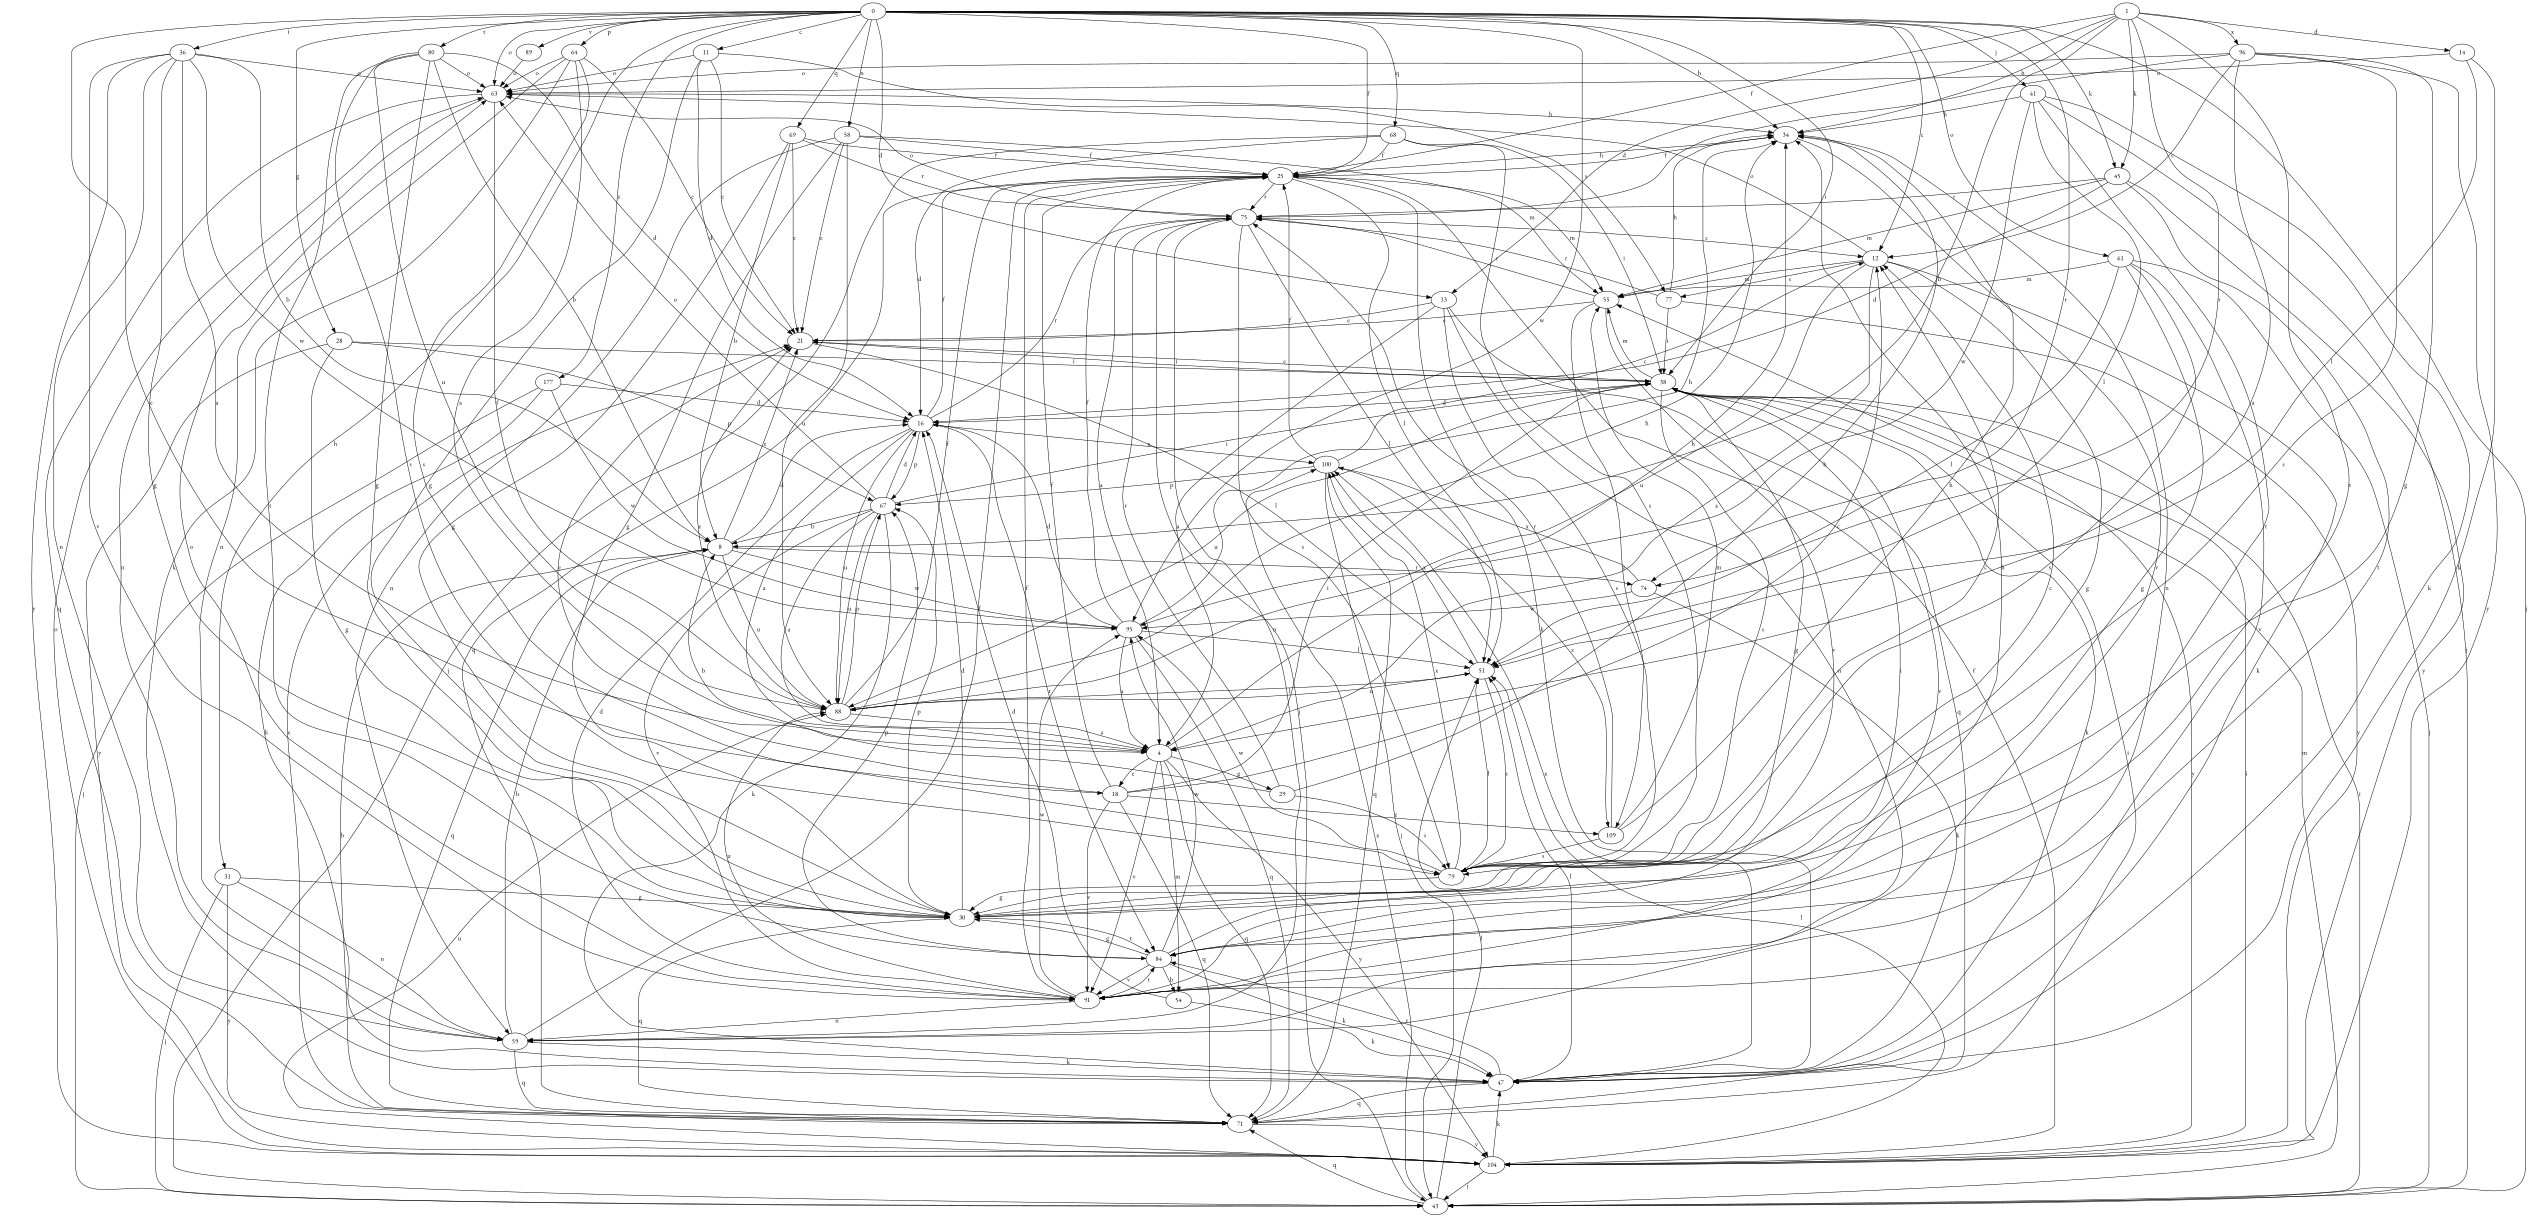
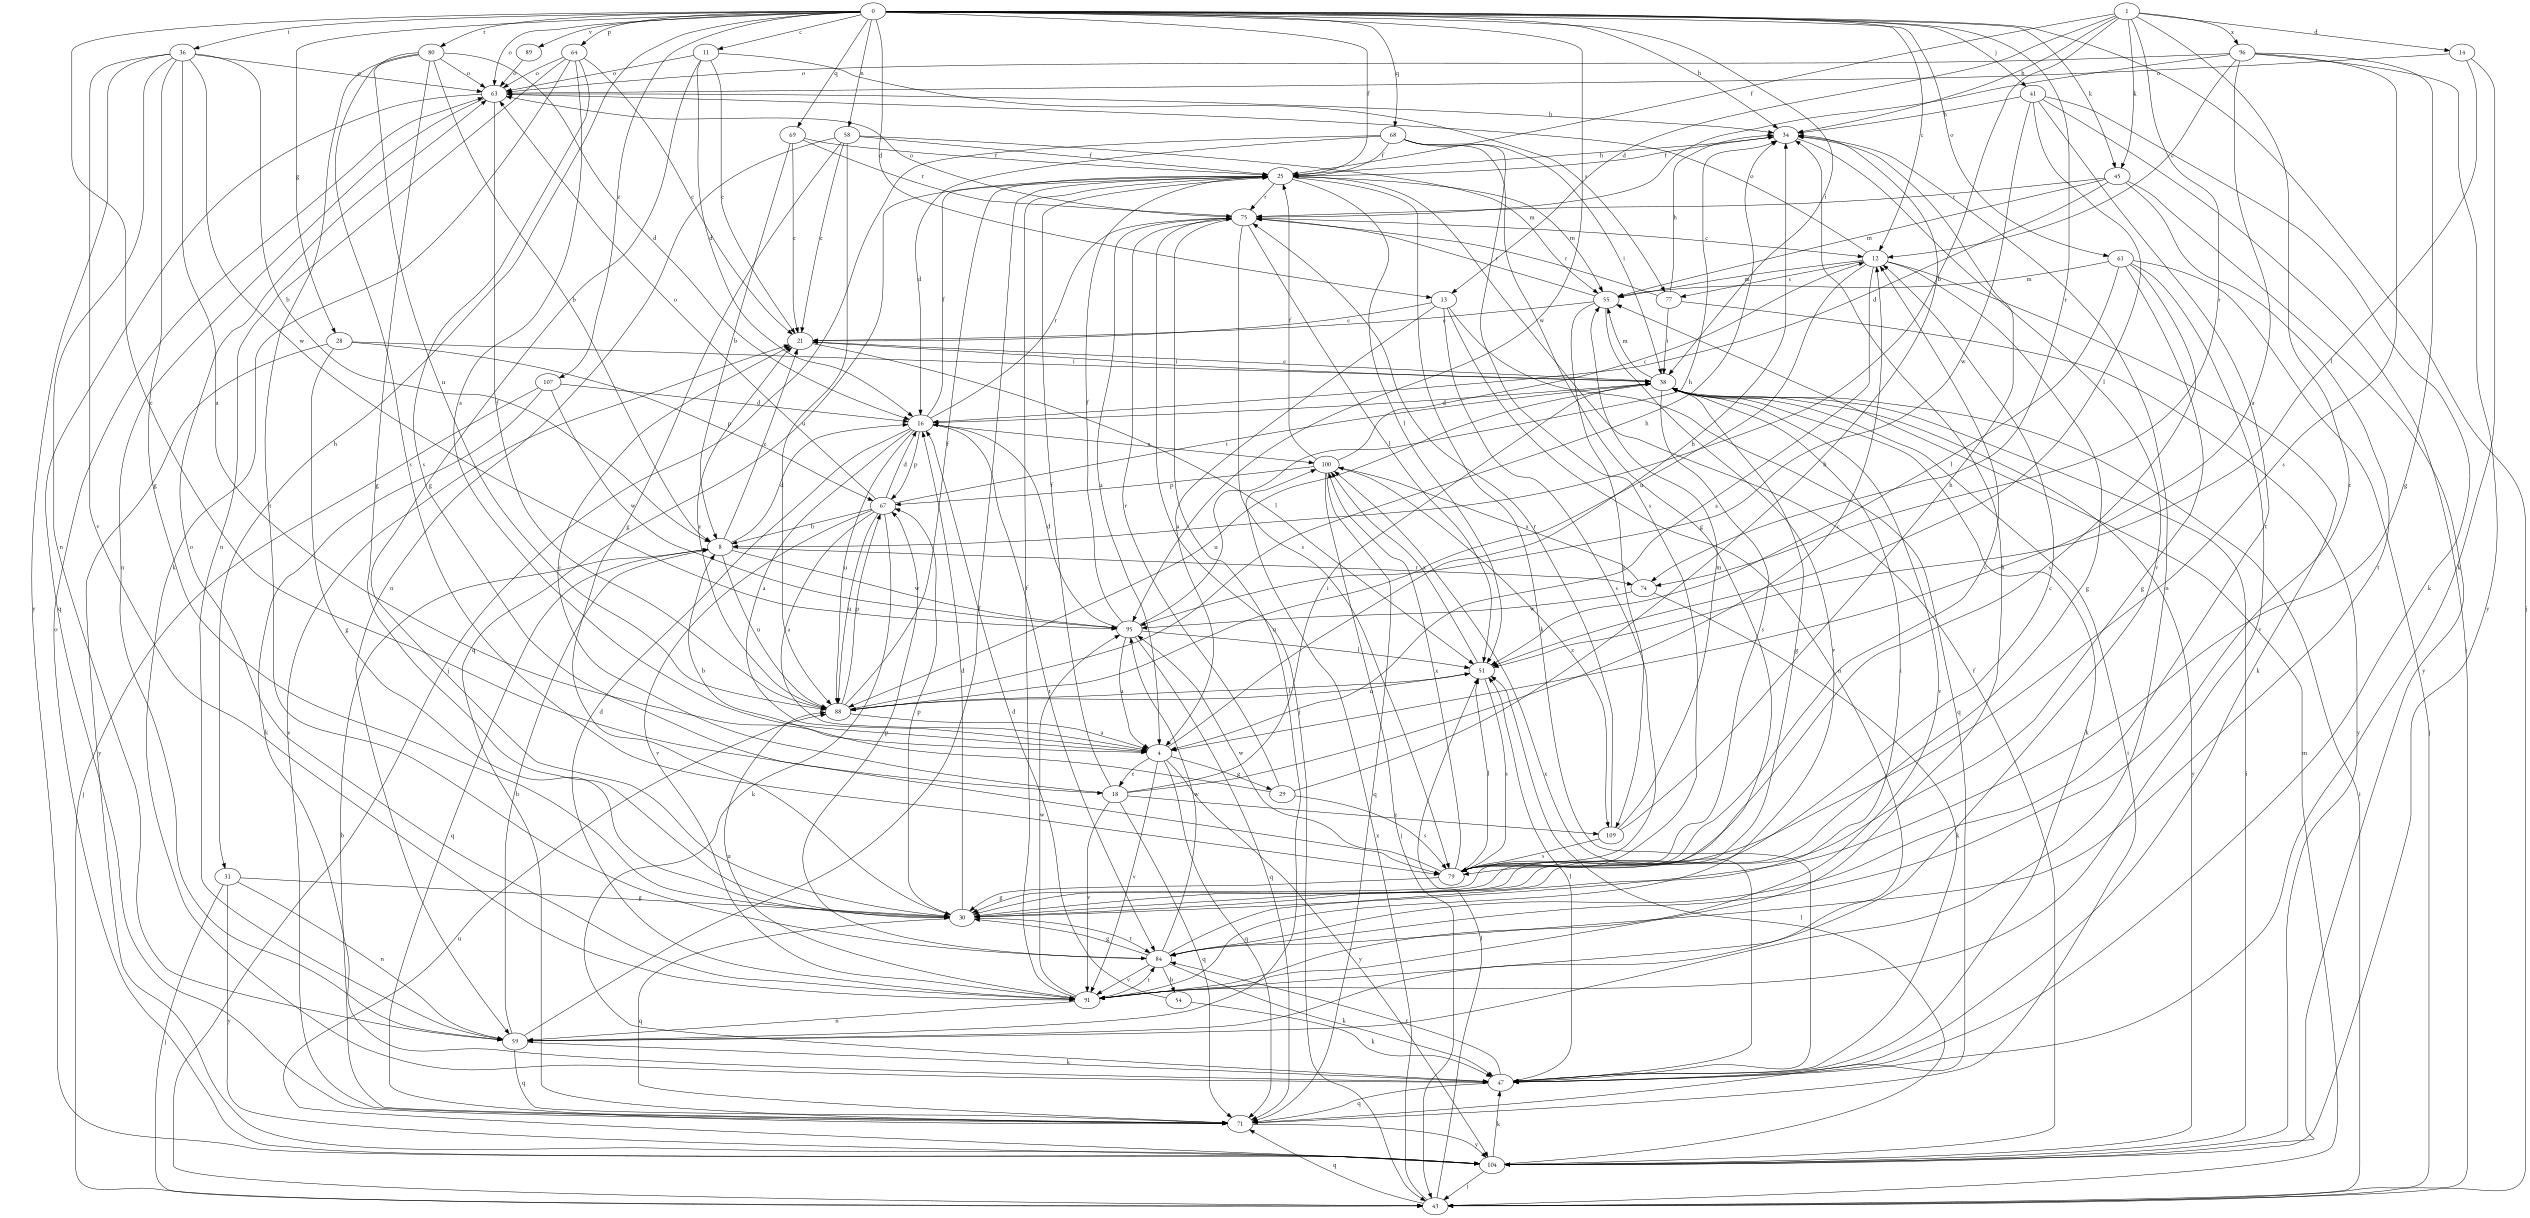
(548, 382) -> (548, 382)
(434, 608) -> (1751, 793)
(1175, 874) -> none
